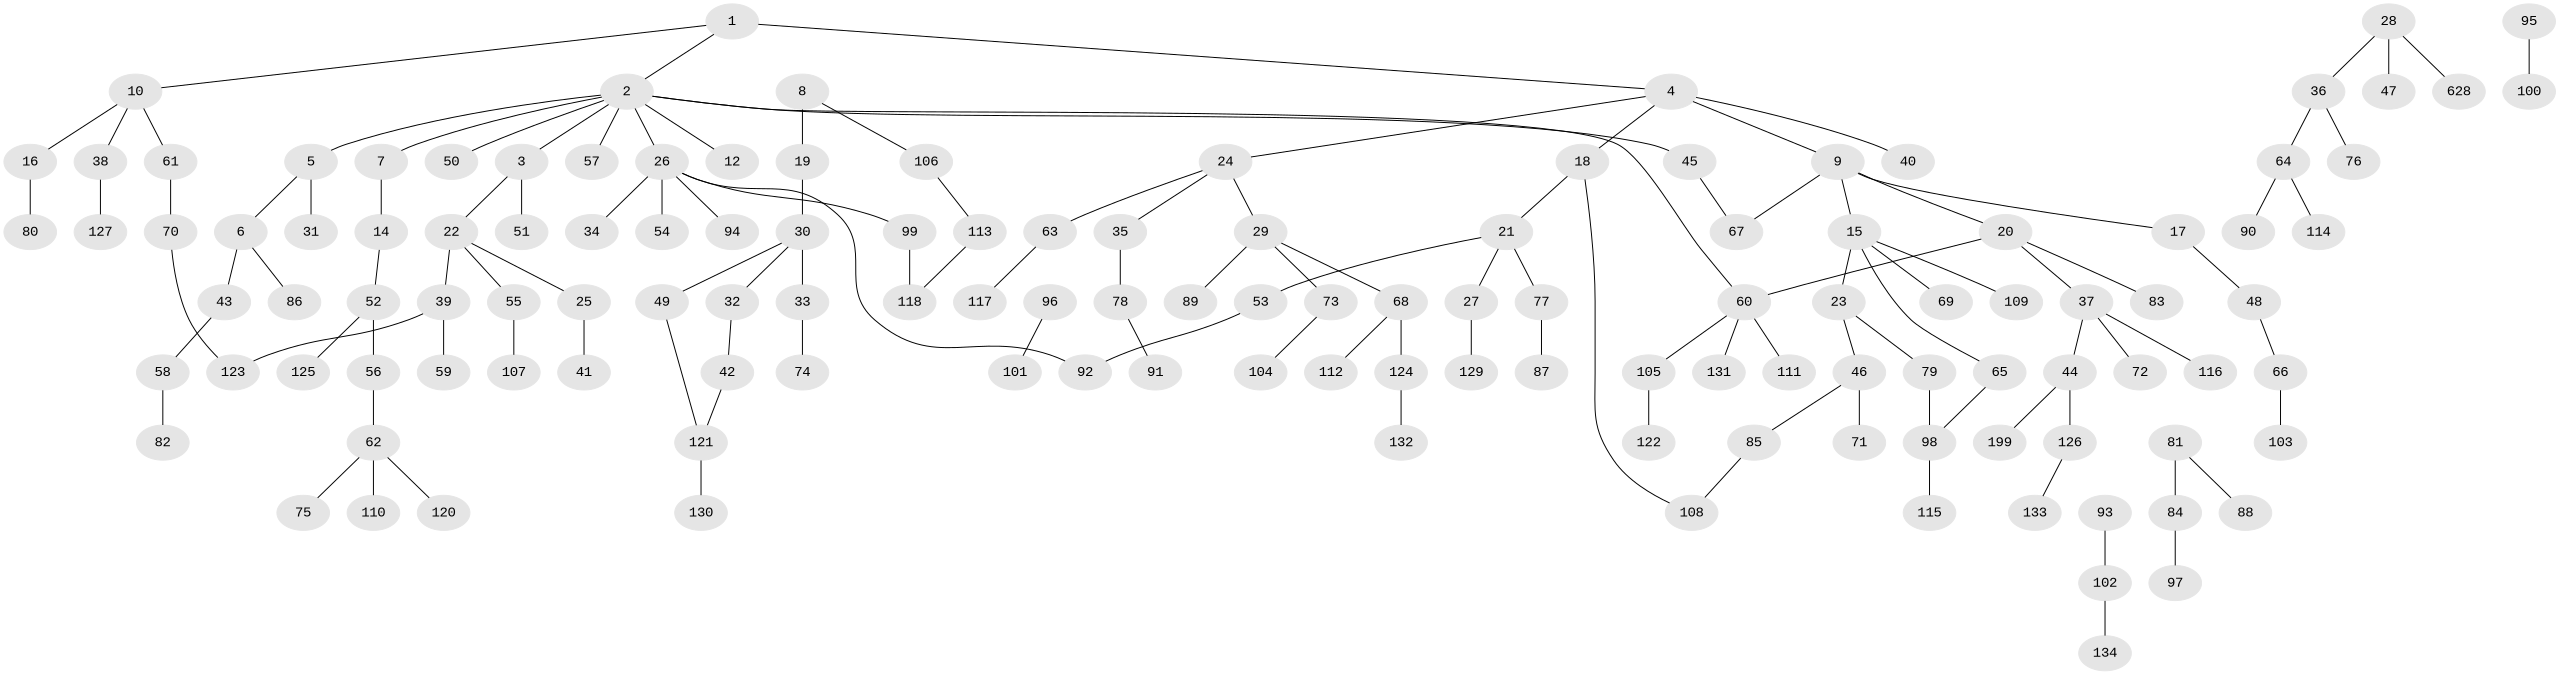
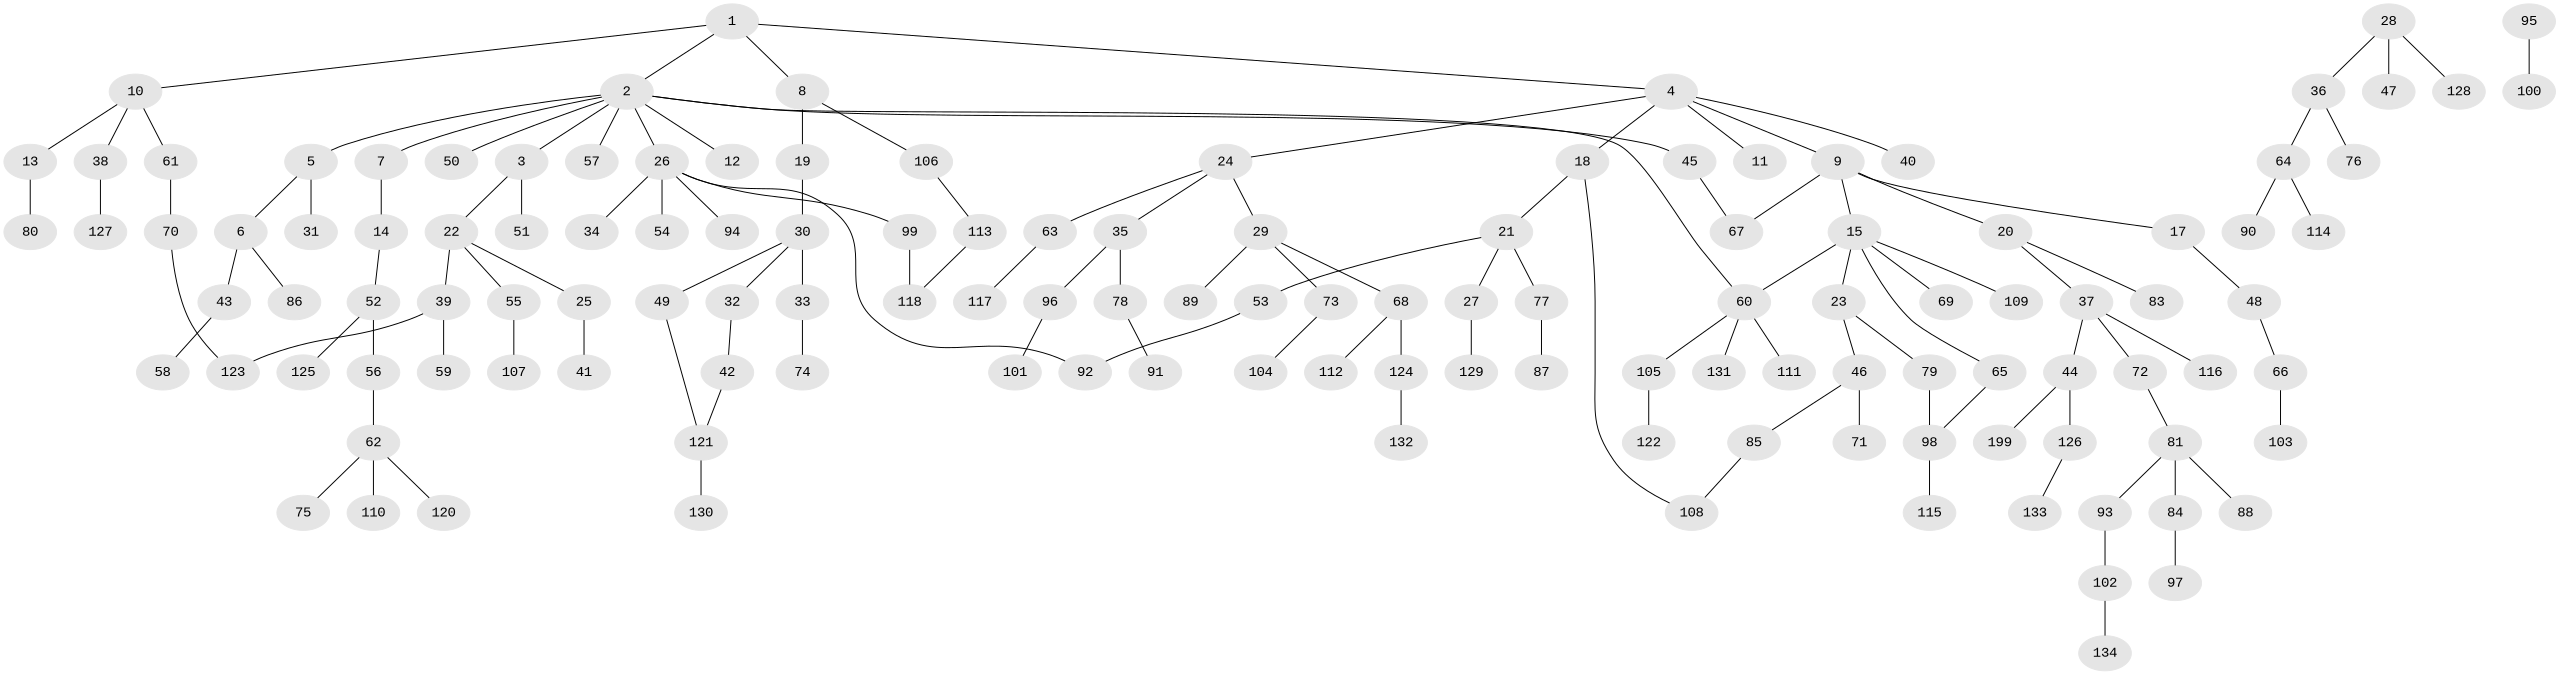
none -> (767, 56)
(2459, 92) -> (2459, 92)
(30, 162) -> (30, 162)
none -> (1760, 162)
(1880, 265) -> (1799, 267)
none -> (1085, 267)
none -> (2158, 408)
(163, 443) -> none
none -> (2140, 478)
